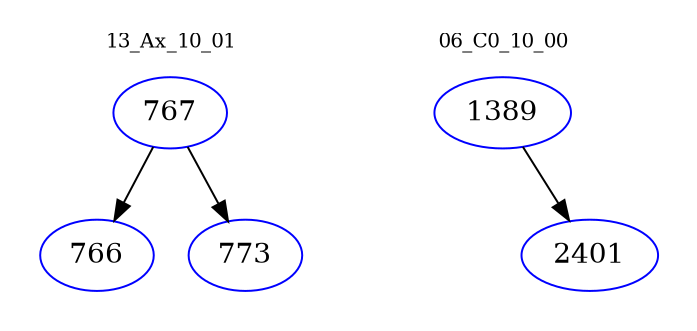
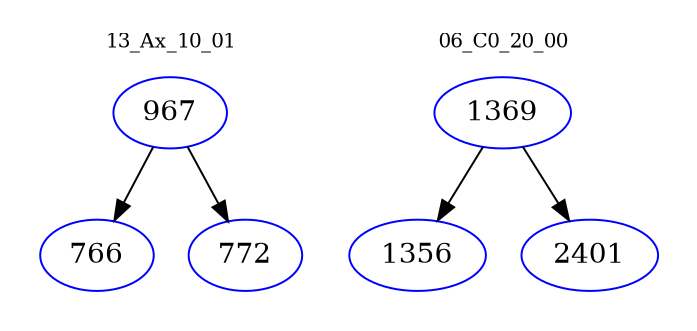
(504, 43) -> (504, 43)
(170, 113) -> (170, 113)
(503, 113) -> (503, 113)
(245, 255) -> (245, 255)
none -> (418, 255)
